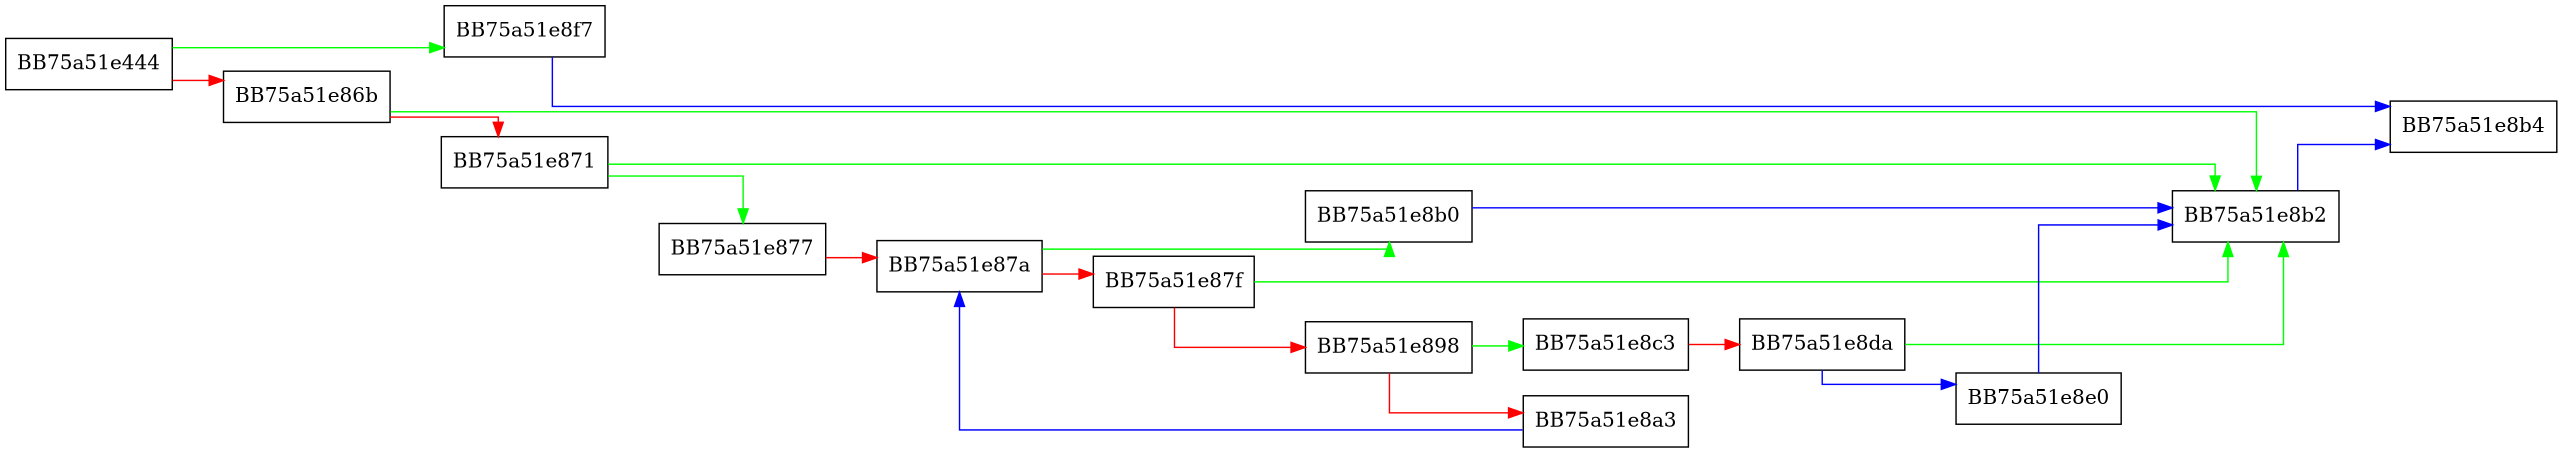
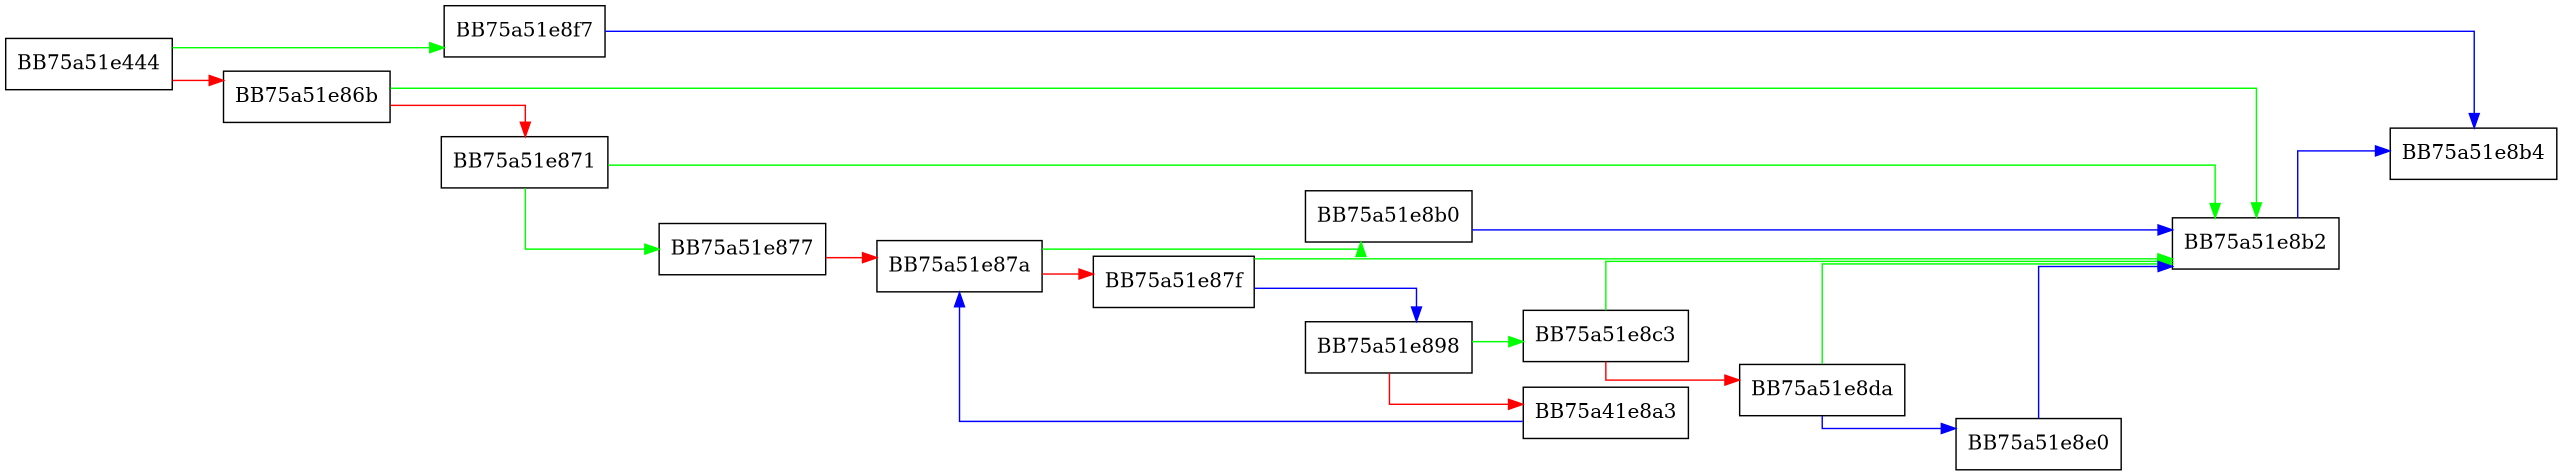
none -> (1857, 261)
(1213, 347) -> (1345, 288)
(1606, 421) -> (1606, 413)
